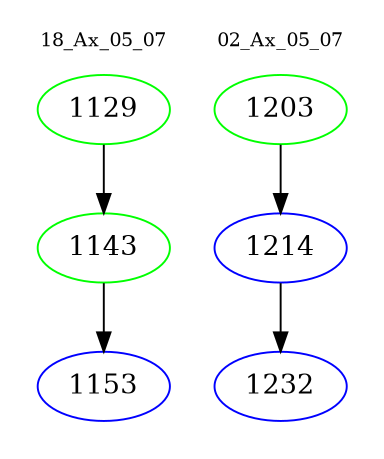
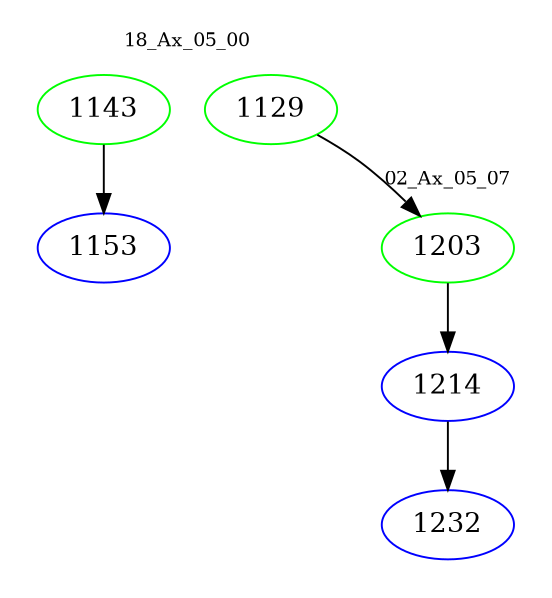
(104, 41) -> (187, 41)
(104, 169) -> (379, 177)
